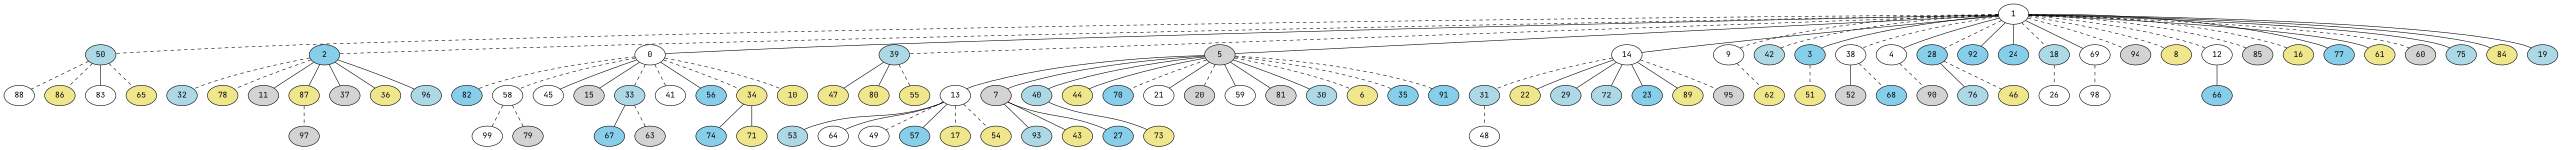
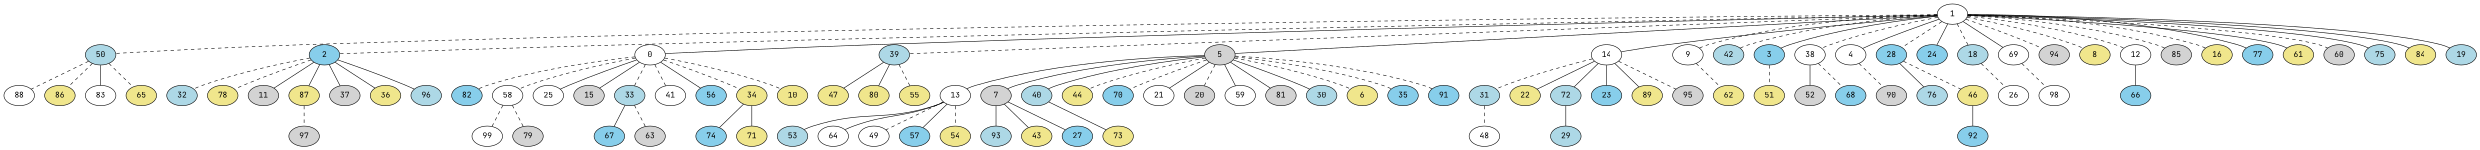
(1993, 34) -> (1973, 116)
(1146, 71) -> (1146, 71)
(1596, 75) -> (1566, 116)
(548, 96) -> (548, 96)
(955, 136) -> none
